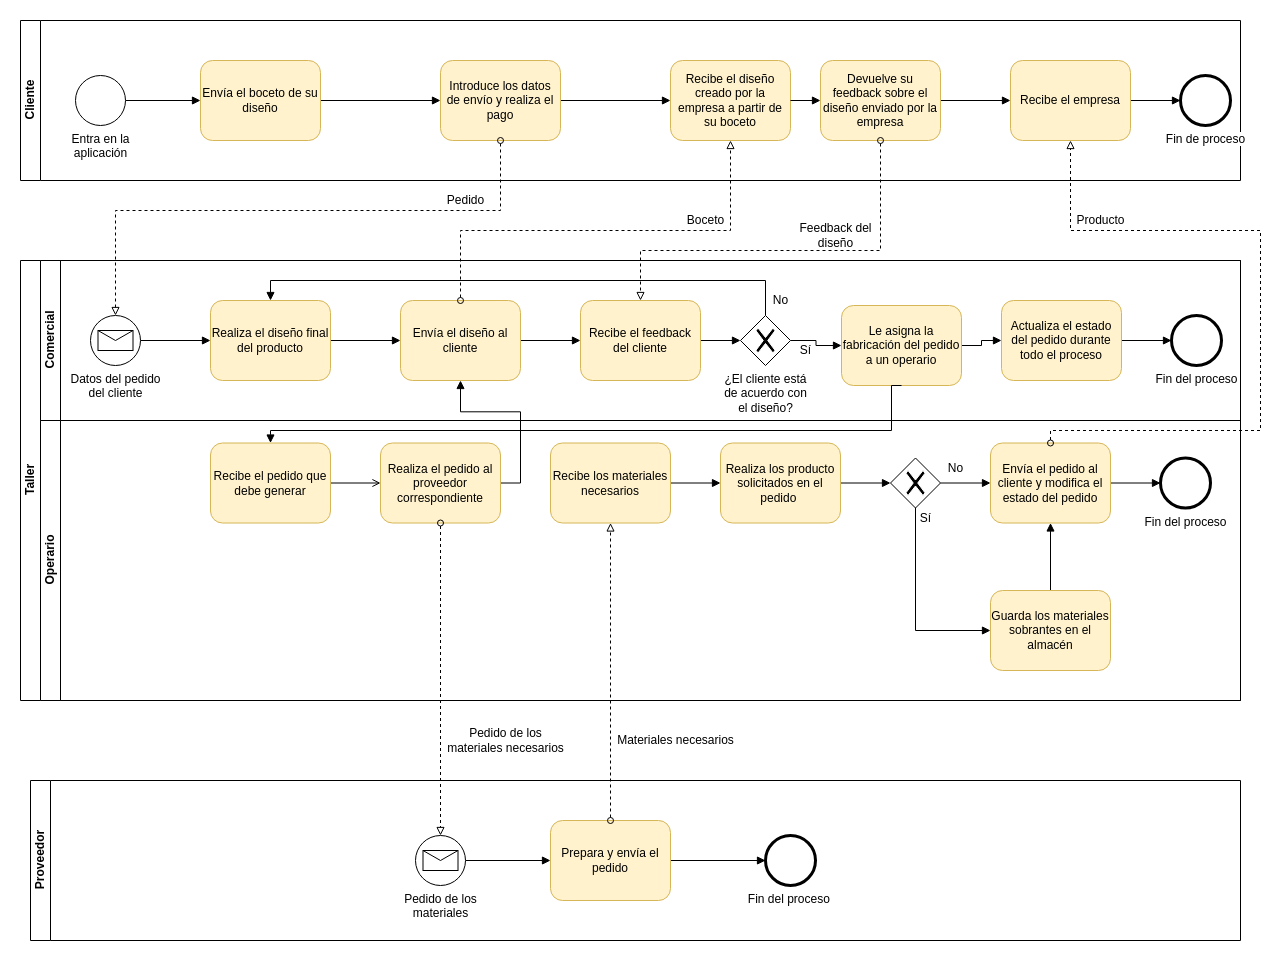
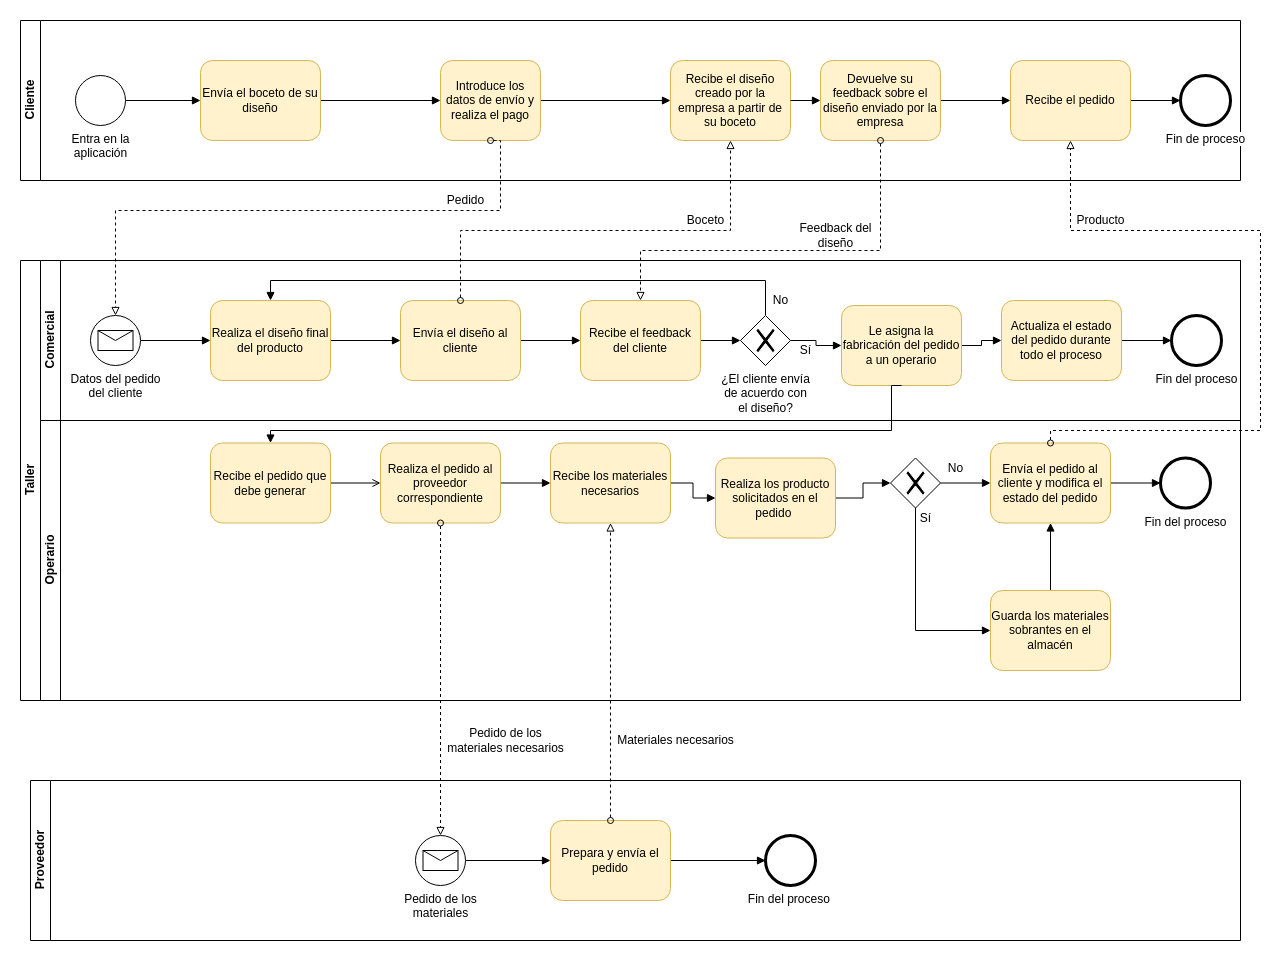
(501, 101) -> (491, 101)
(1071, 101) -> (1071, 101)
(766, 394) -> (766, 394)
(517, 412) -> (530, 483)
(781, 483) -> (776, 498)
